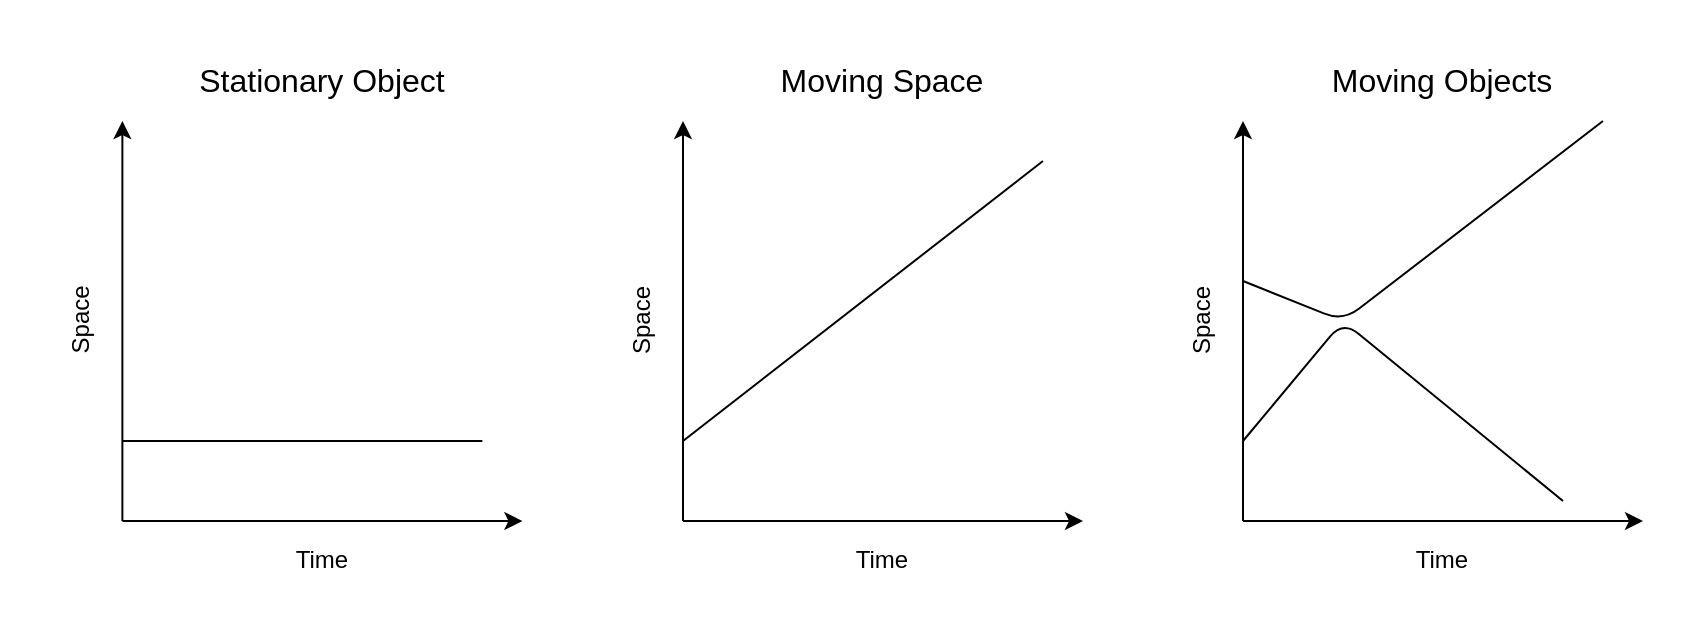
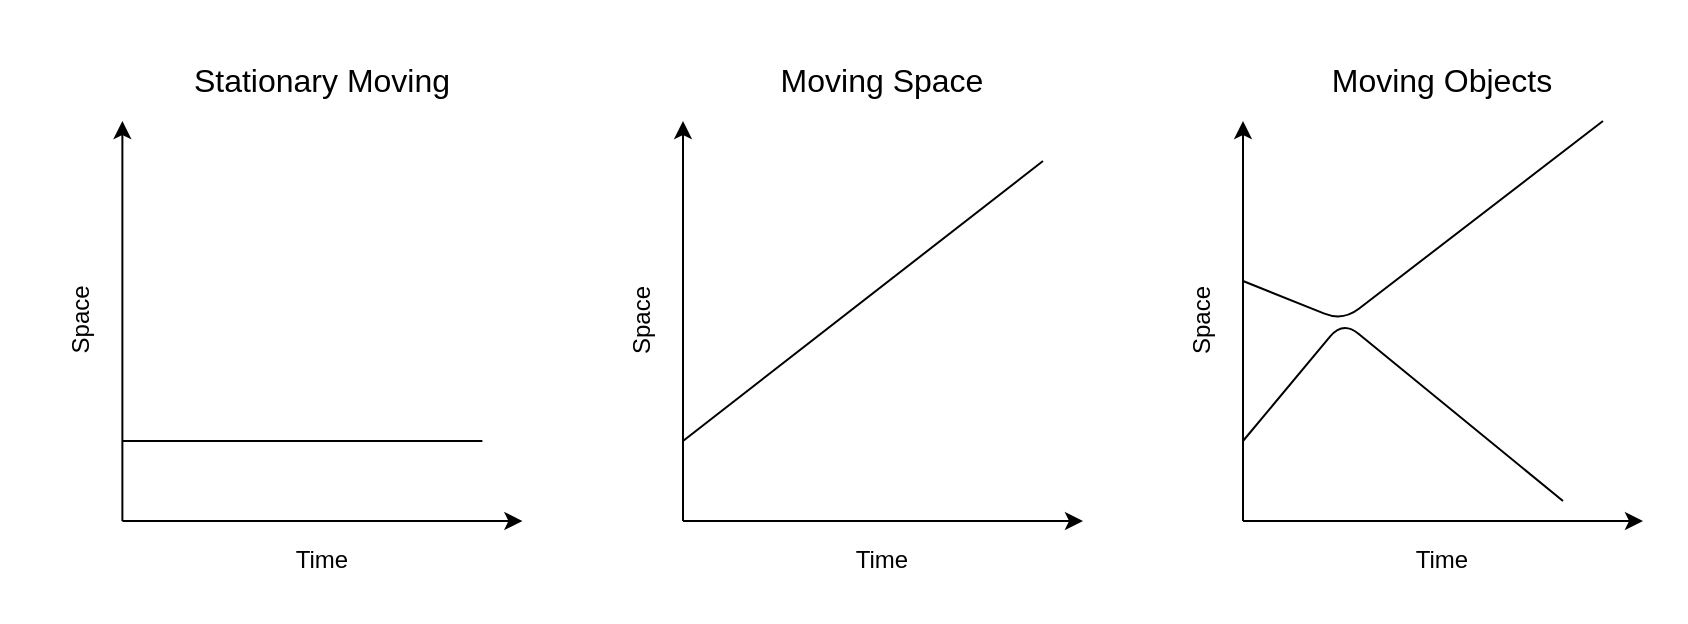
(323, 81) -> (323, 81)
